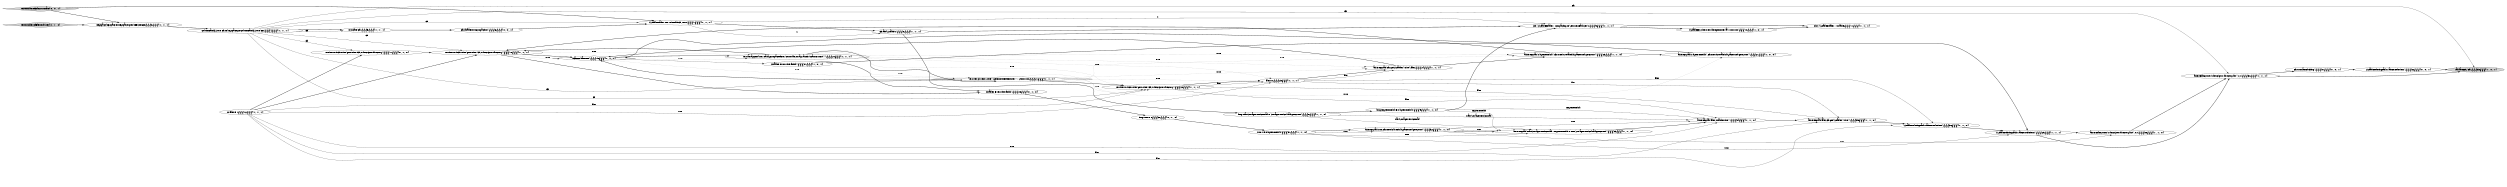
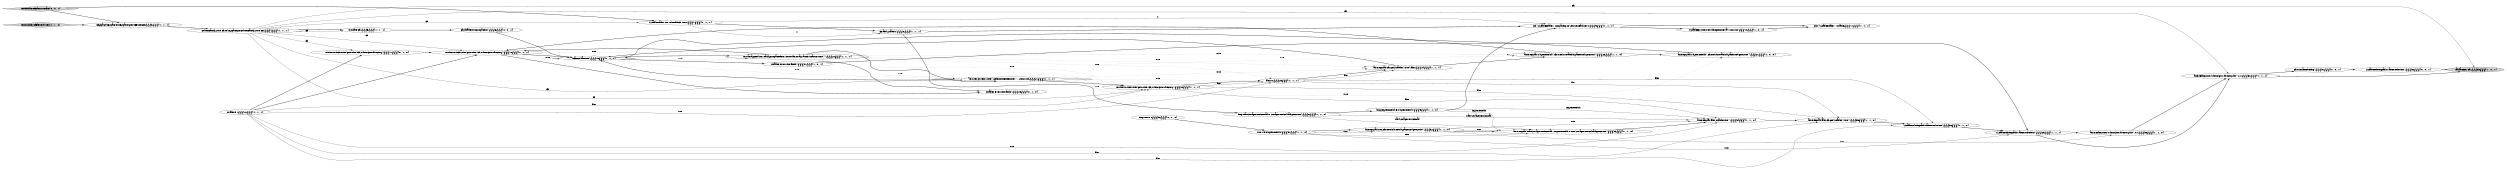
(582, 27) -> (532, 44)
(691, 61) -> (691, 61)
(1084, 105) -> none
